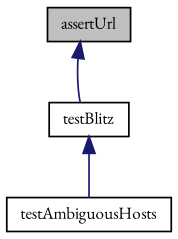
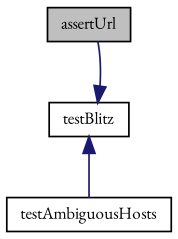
(78, 81) -> (100, 64)
